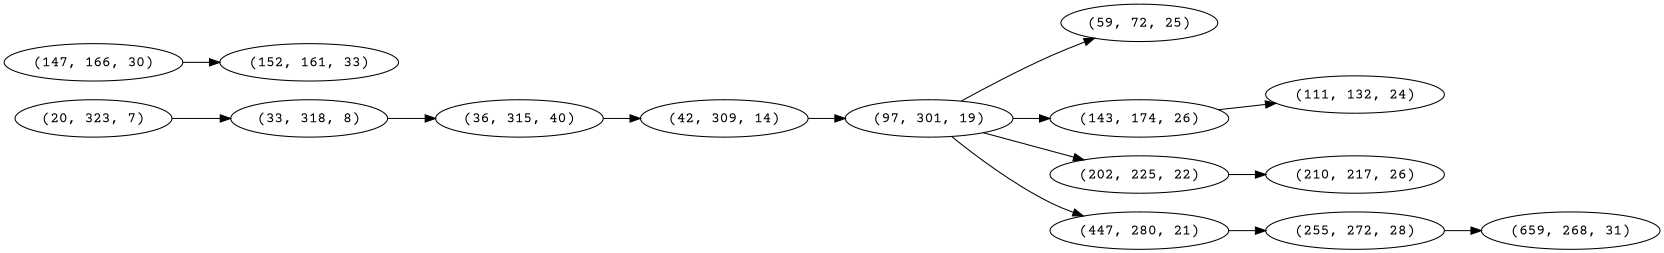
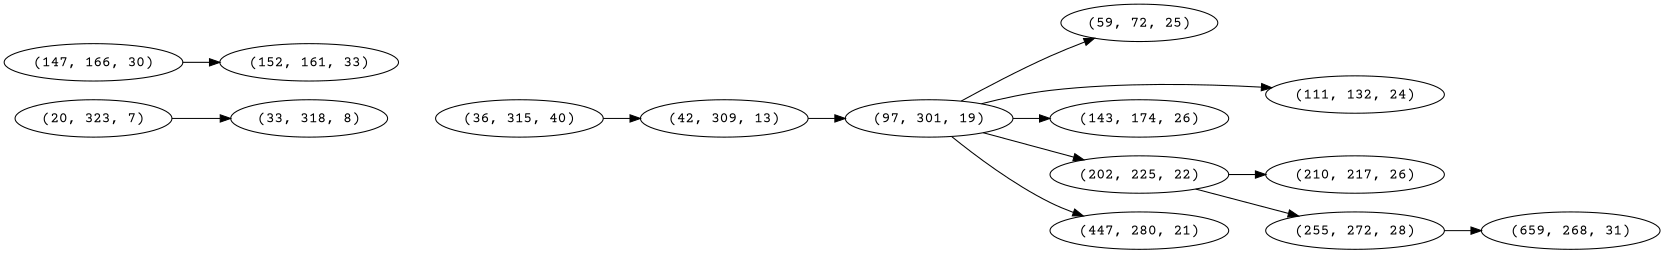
(1242, 107) -> (1121, 85)
(406, 118) -> none
(724, 118) -> (724, 118)
(1242, 231) -> (1242, 201)
